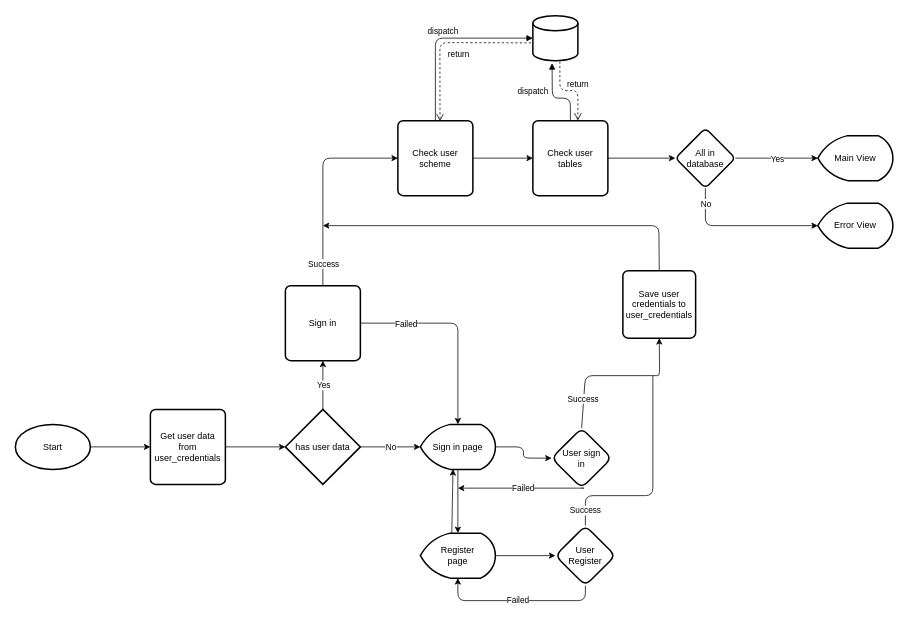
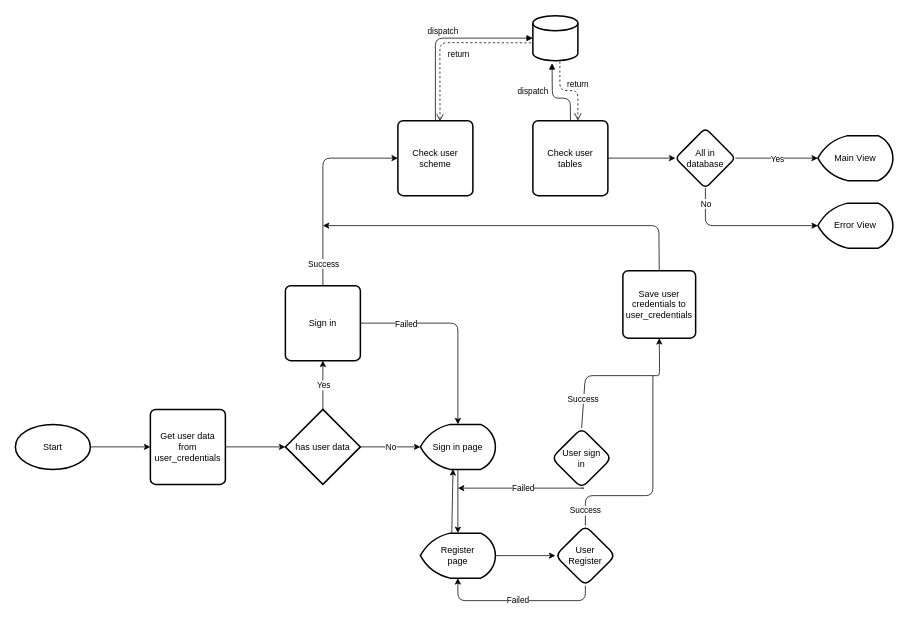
(526, 158) -> none
(524, 452) -> none
